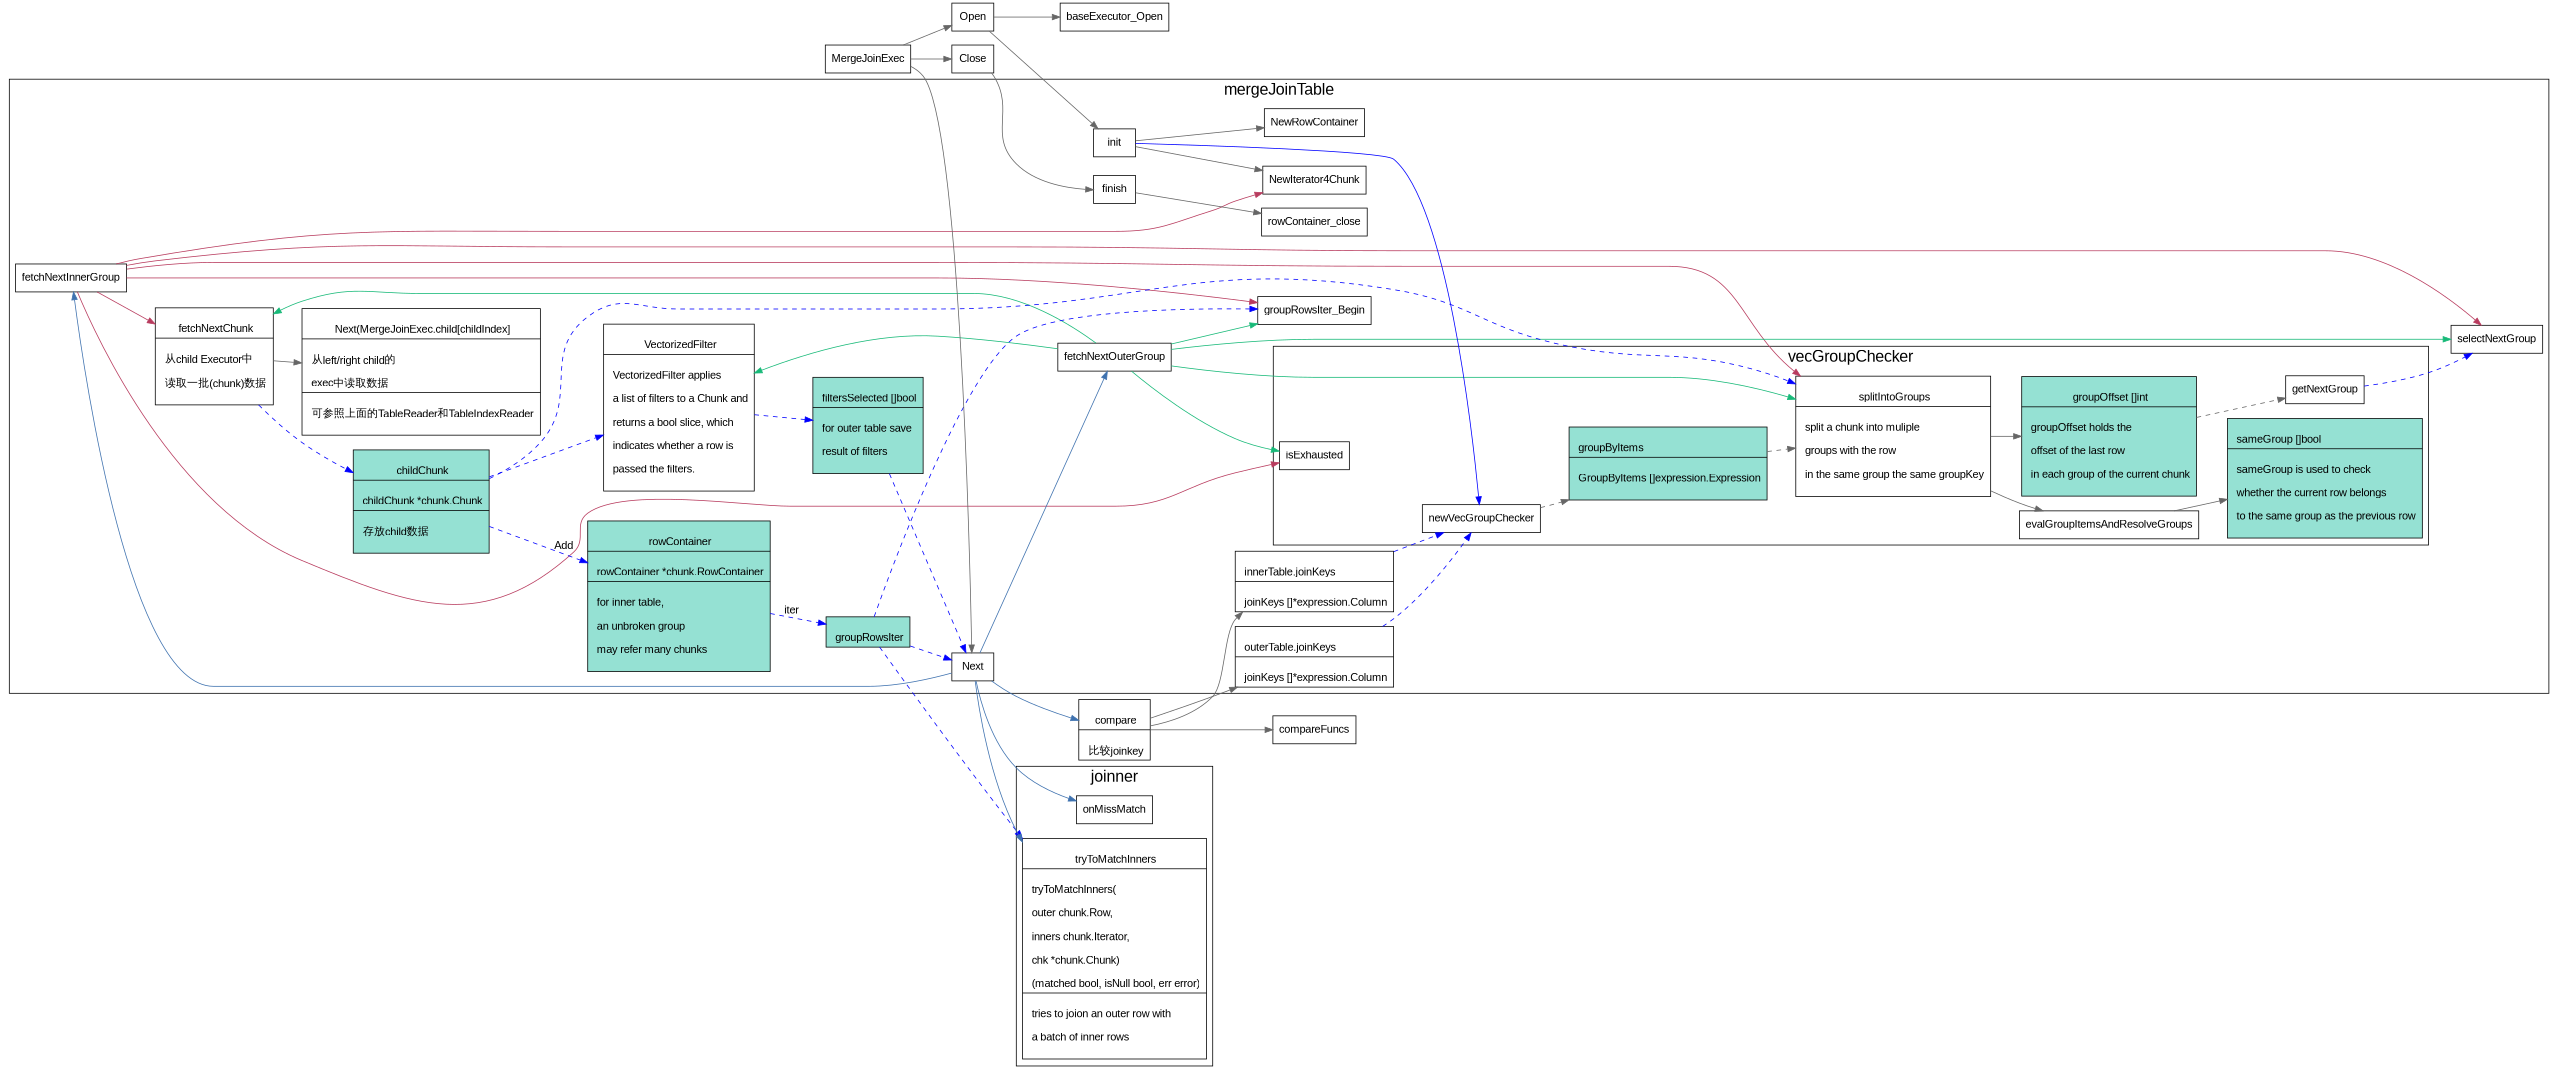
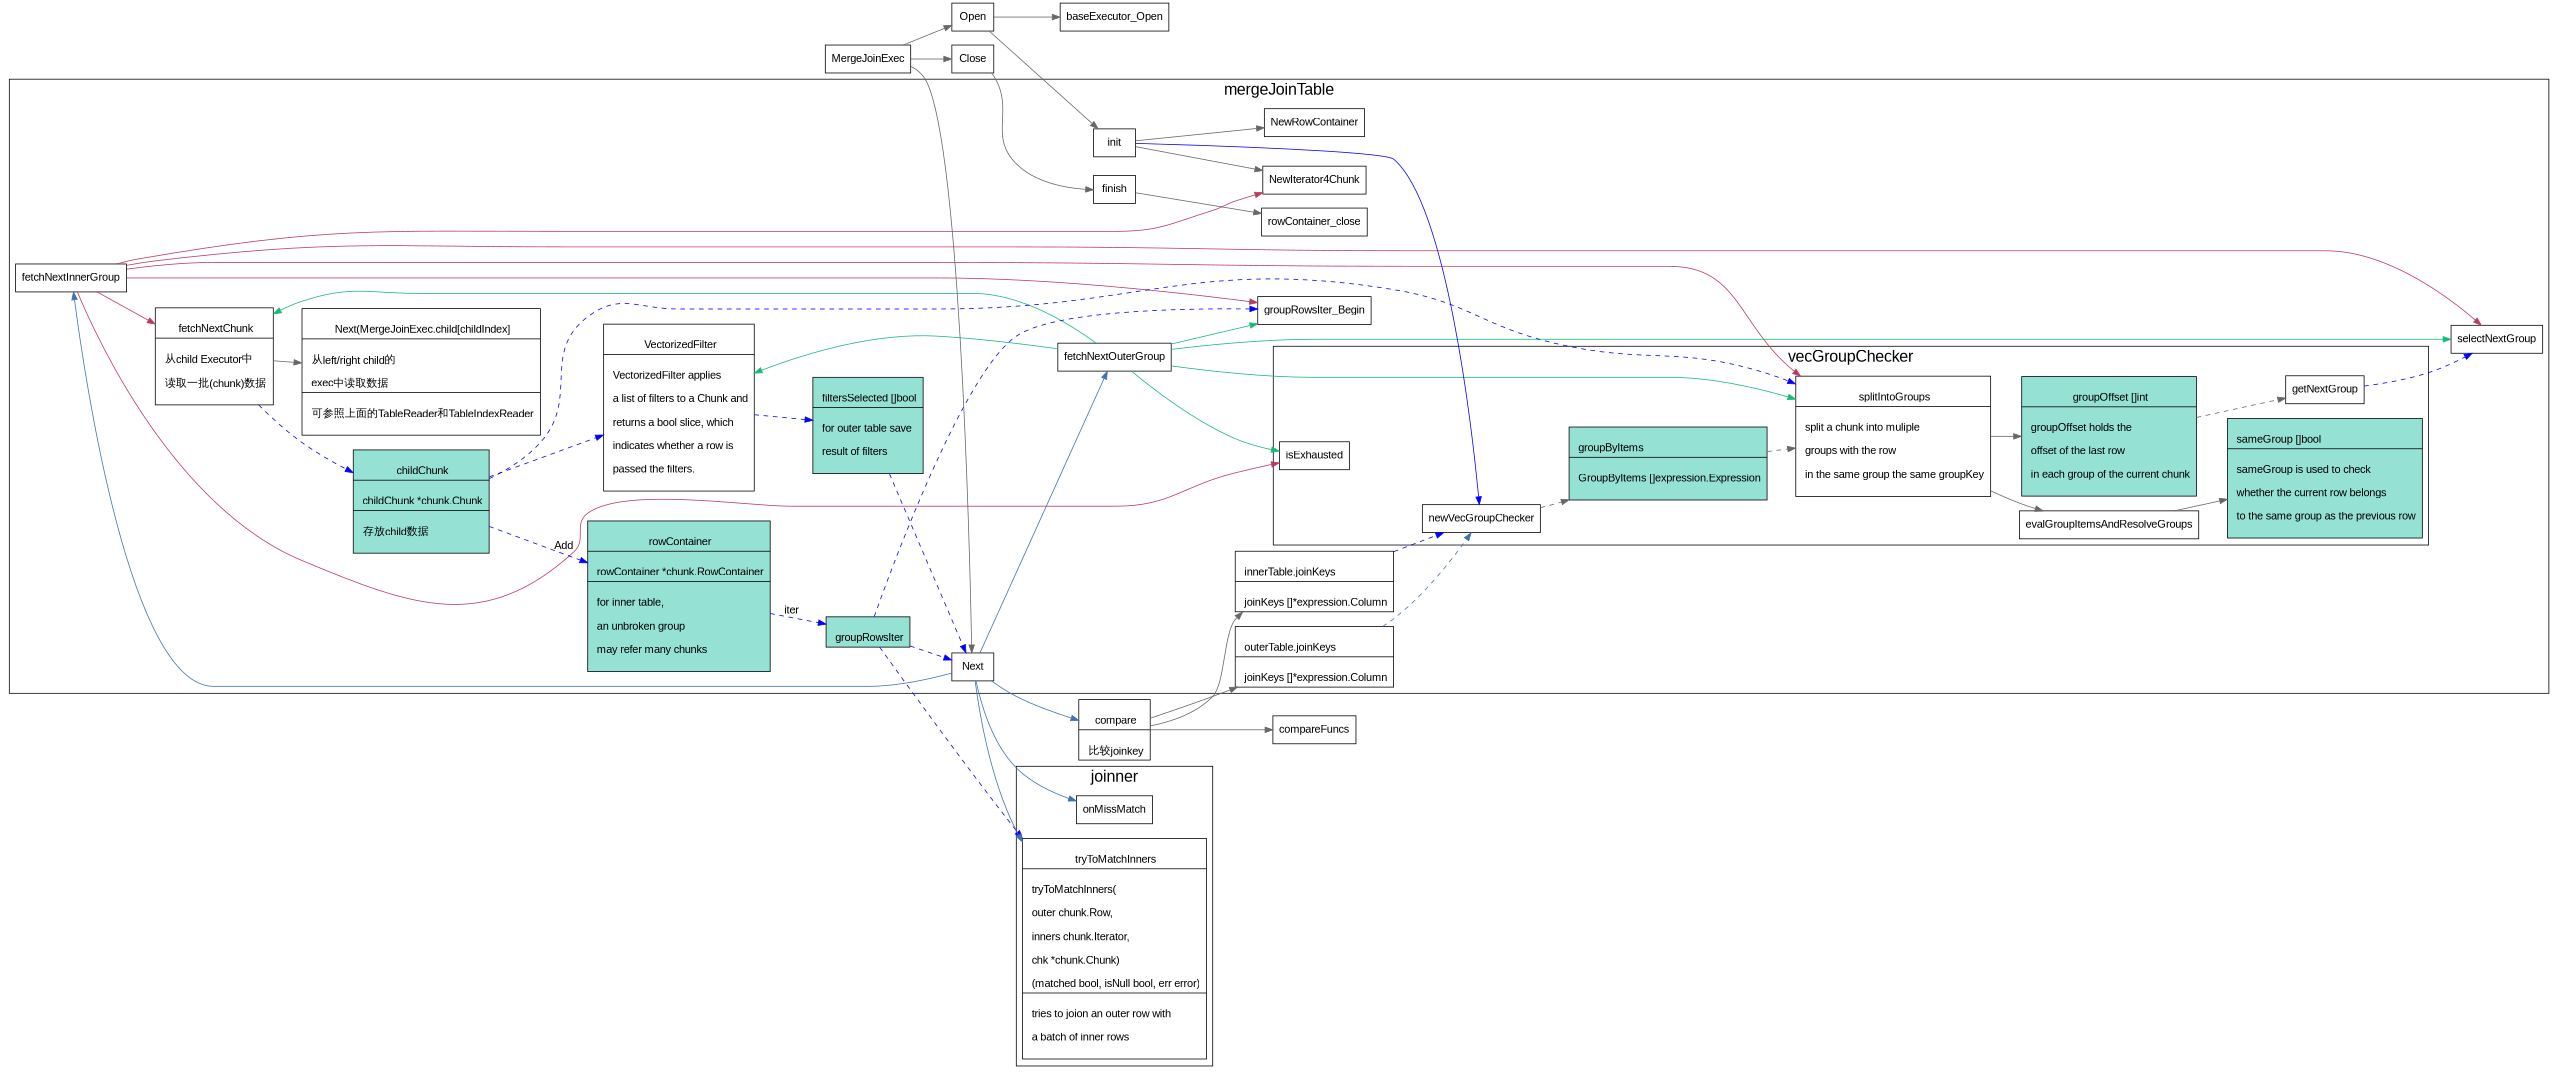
(1428, 586) -> (1428, 586)
